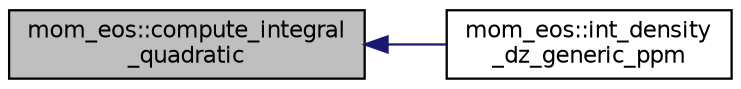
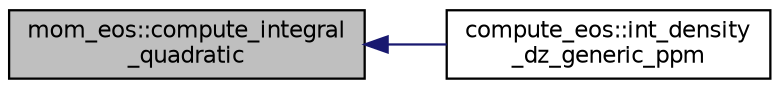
(589, 44) -> (609, 44)
